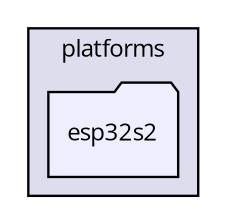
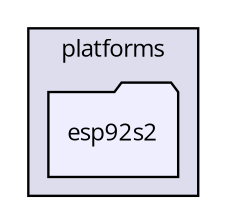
(113, 135) -> (113, 135)
